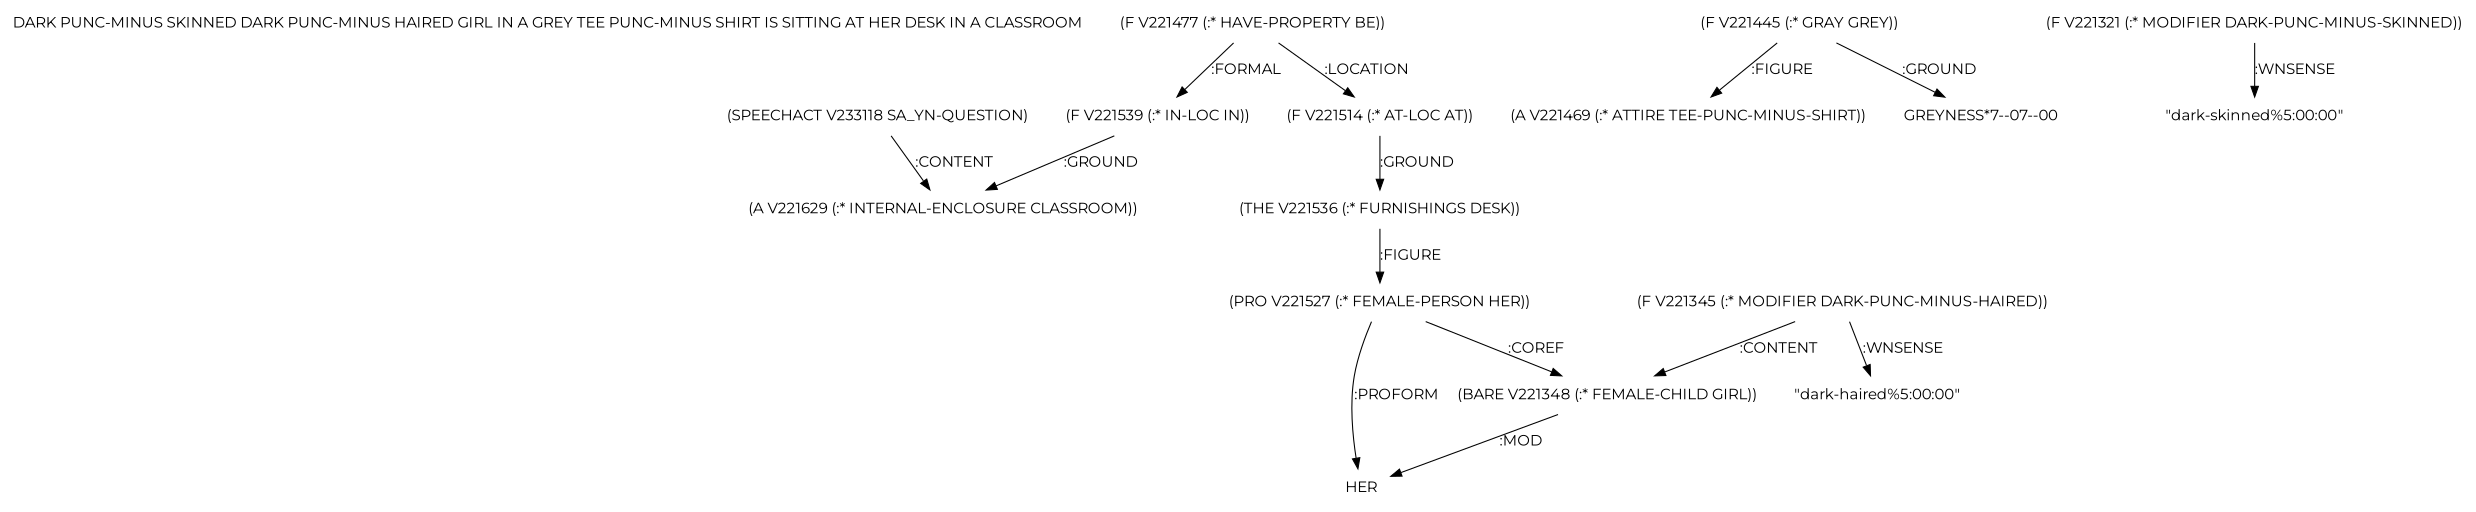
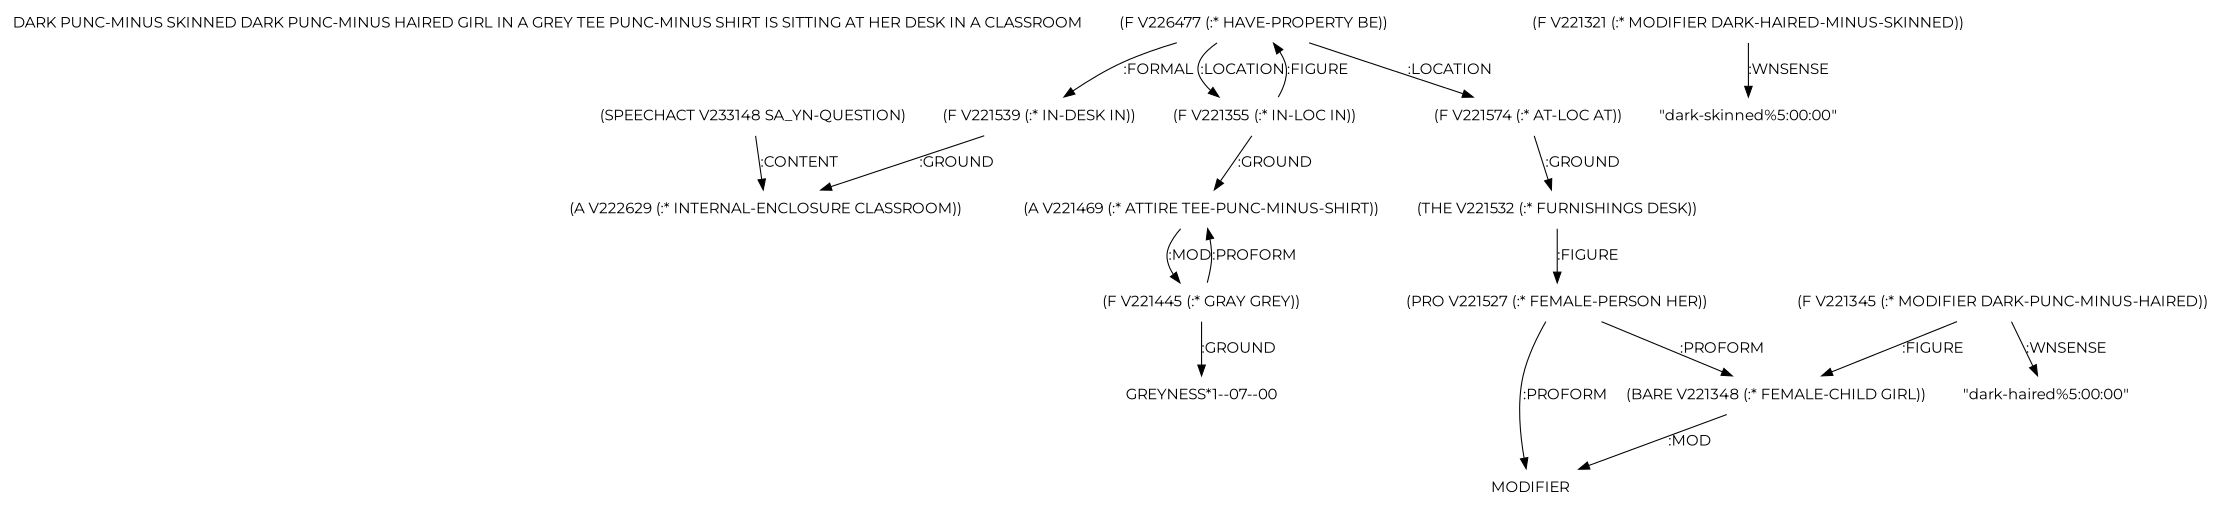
(1253, 23) -> (1254, 23)
(2255, 23) -> (1748, 23)
(1783, 70) -> (1254, 256)
(878, 116) -> (753, 116)
(1158, 116) -> (1039, 116)
none -> (1265, 116)
(1380, 116) -> (1528, 116)
(1981, 116) -> (1202, 395)
(943, 209) -> (766, 209)
(1380, 209) -> (1557, 209)
none -> (1168, 250)
(1536, 349) -> (1722, 349)
(1779, 349) -> (1933, 349)
(1362, 488) -> (1531, 488)
